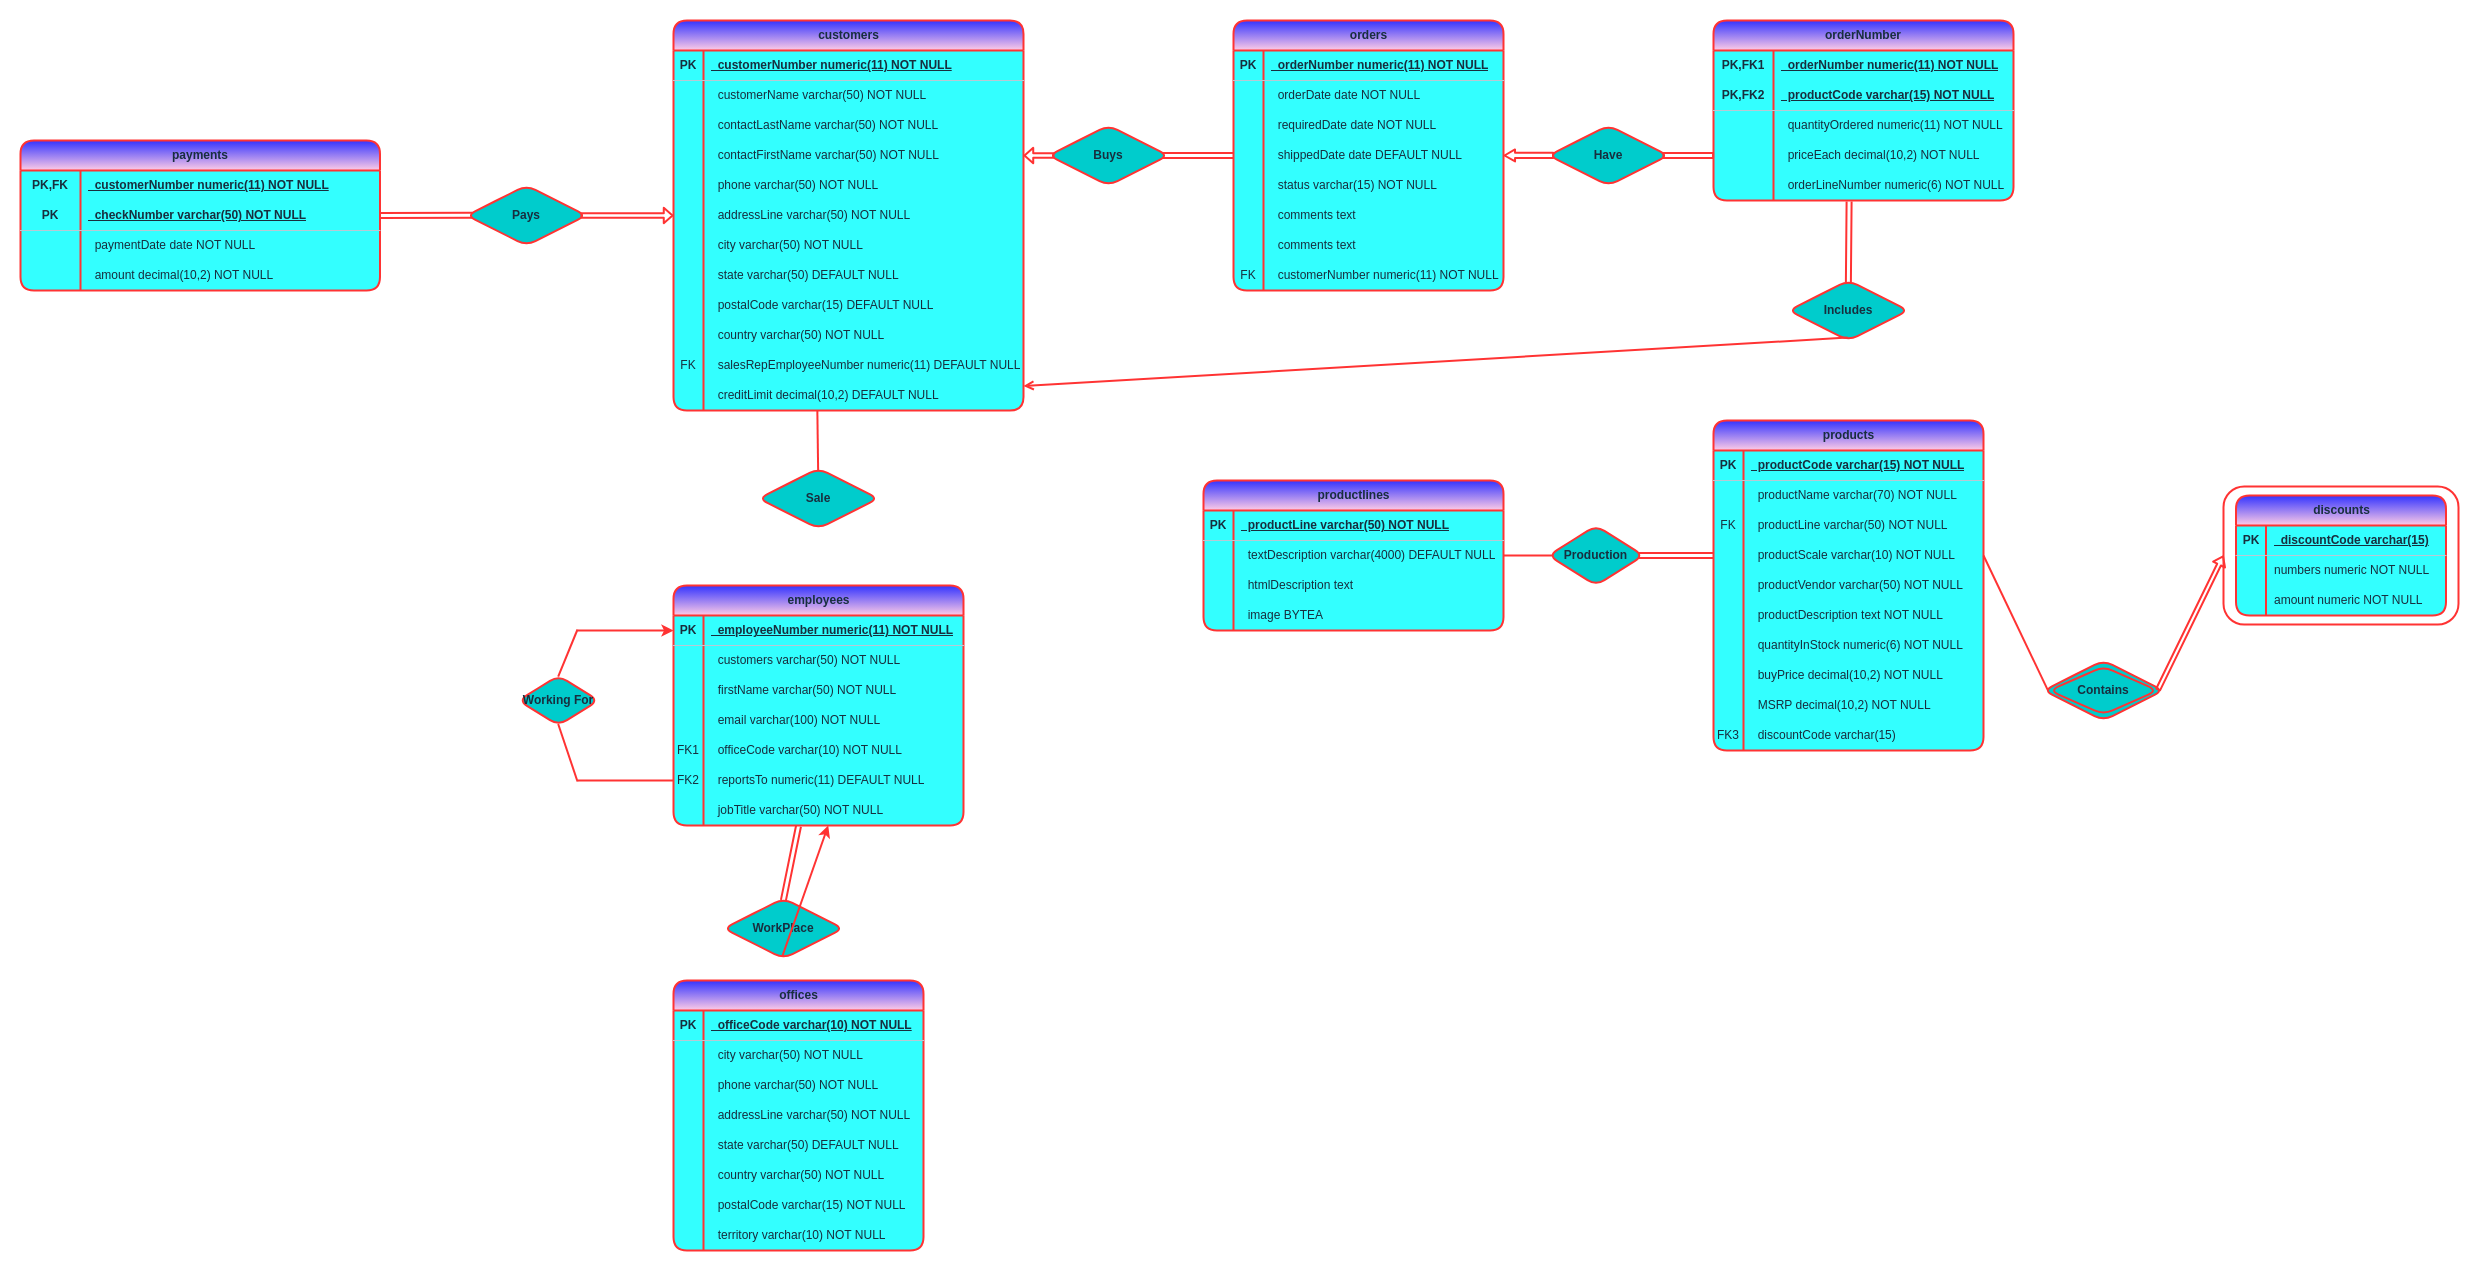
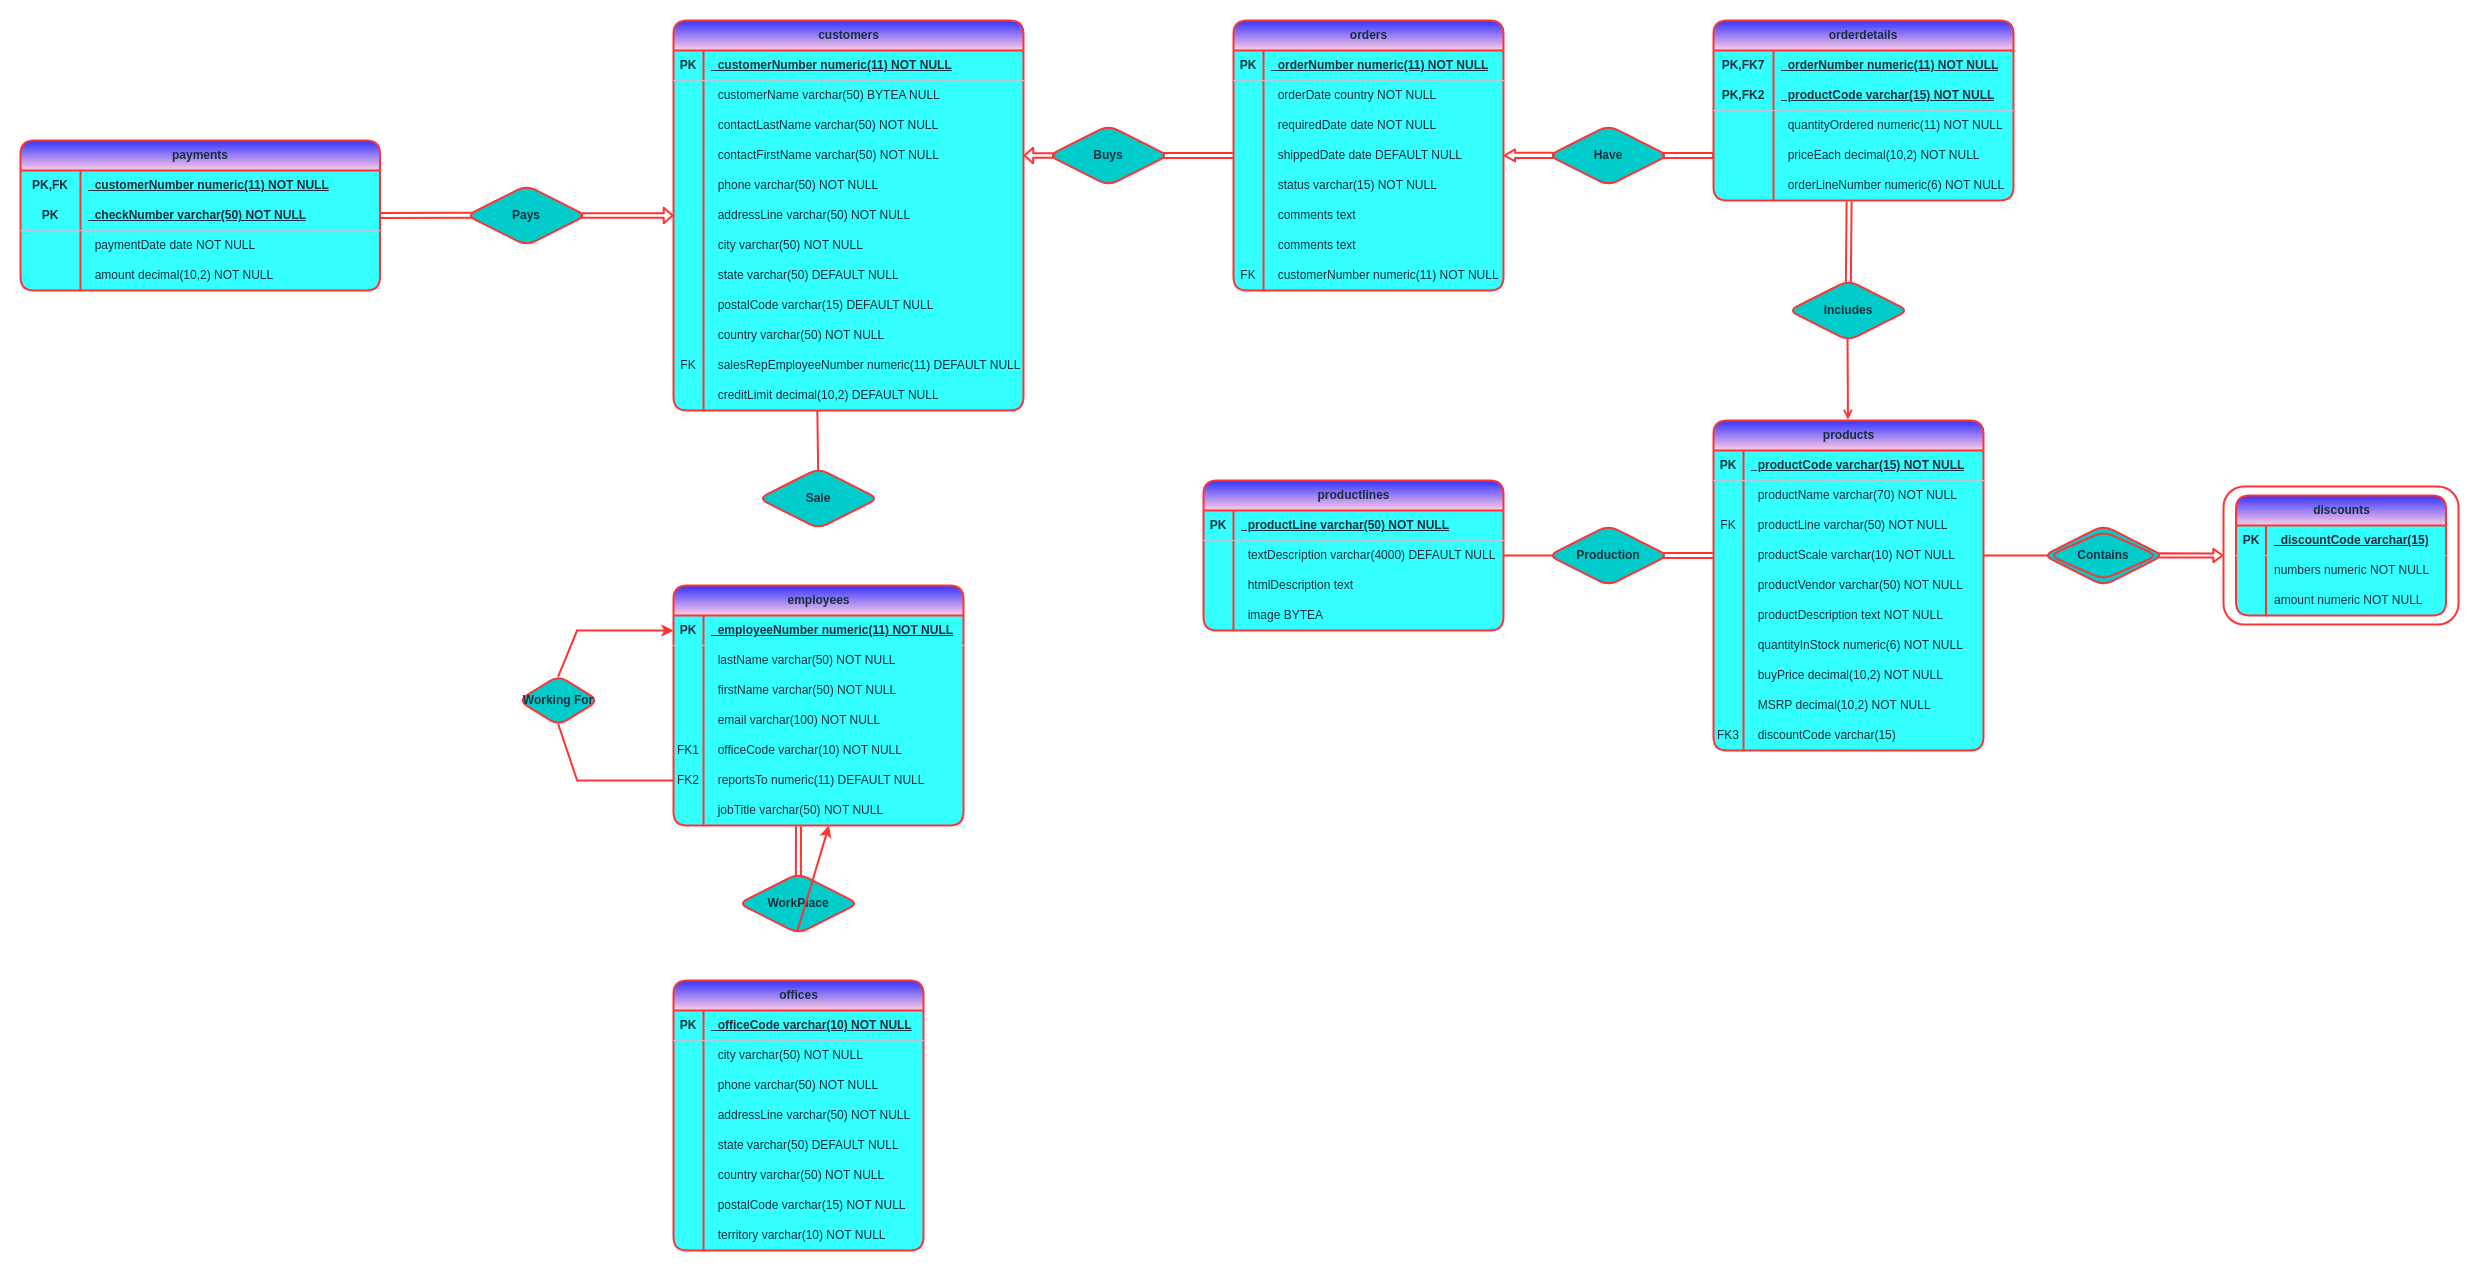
(1864, 36) -> (1864, 36)
(1744, 66) -> (1744, 66)
(818, 96) -> (824, 96)
(1344, 96) -> (1354, 96)
(1438, 362) -> (1848, 376)
(1596, 556) -> (1609, 556)
(808, 661) -> (803, 661)
(2104, 691) -> (2104, 556)
(784, 929) -> (799, 904)
